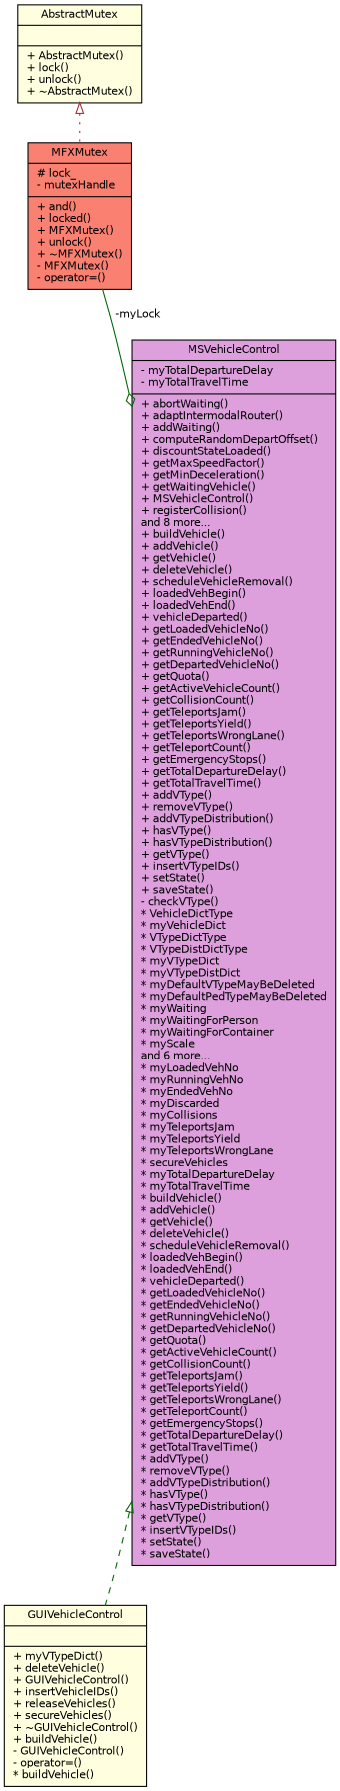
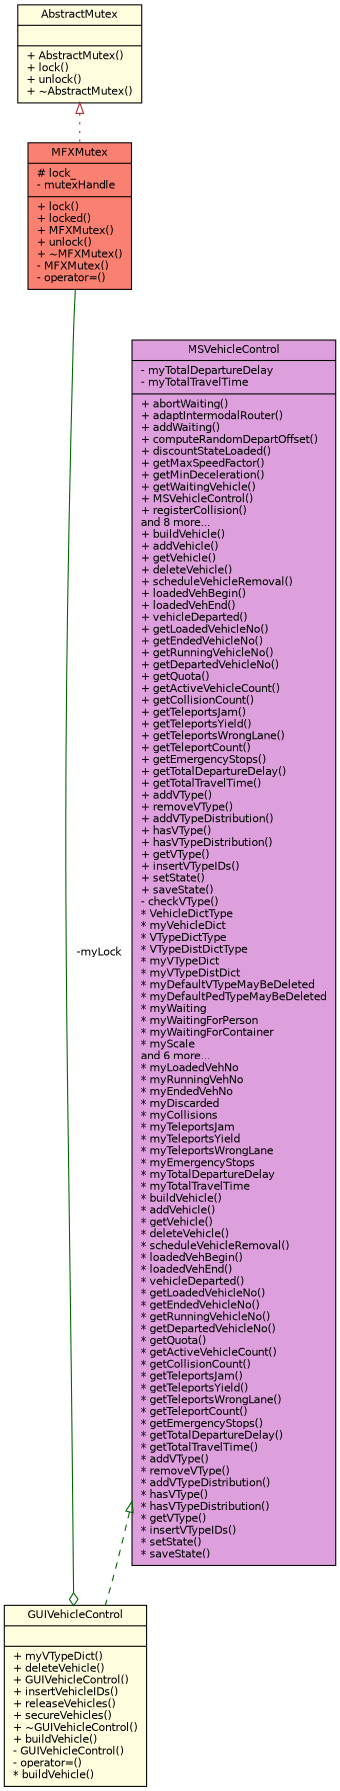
(57, 207) -> (58, 207)
(117, 341) -> (66, 941)
(185, 1163) -> (198, 1163)
